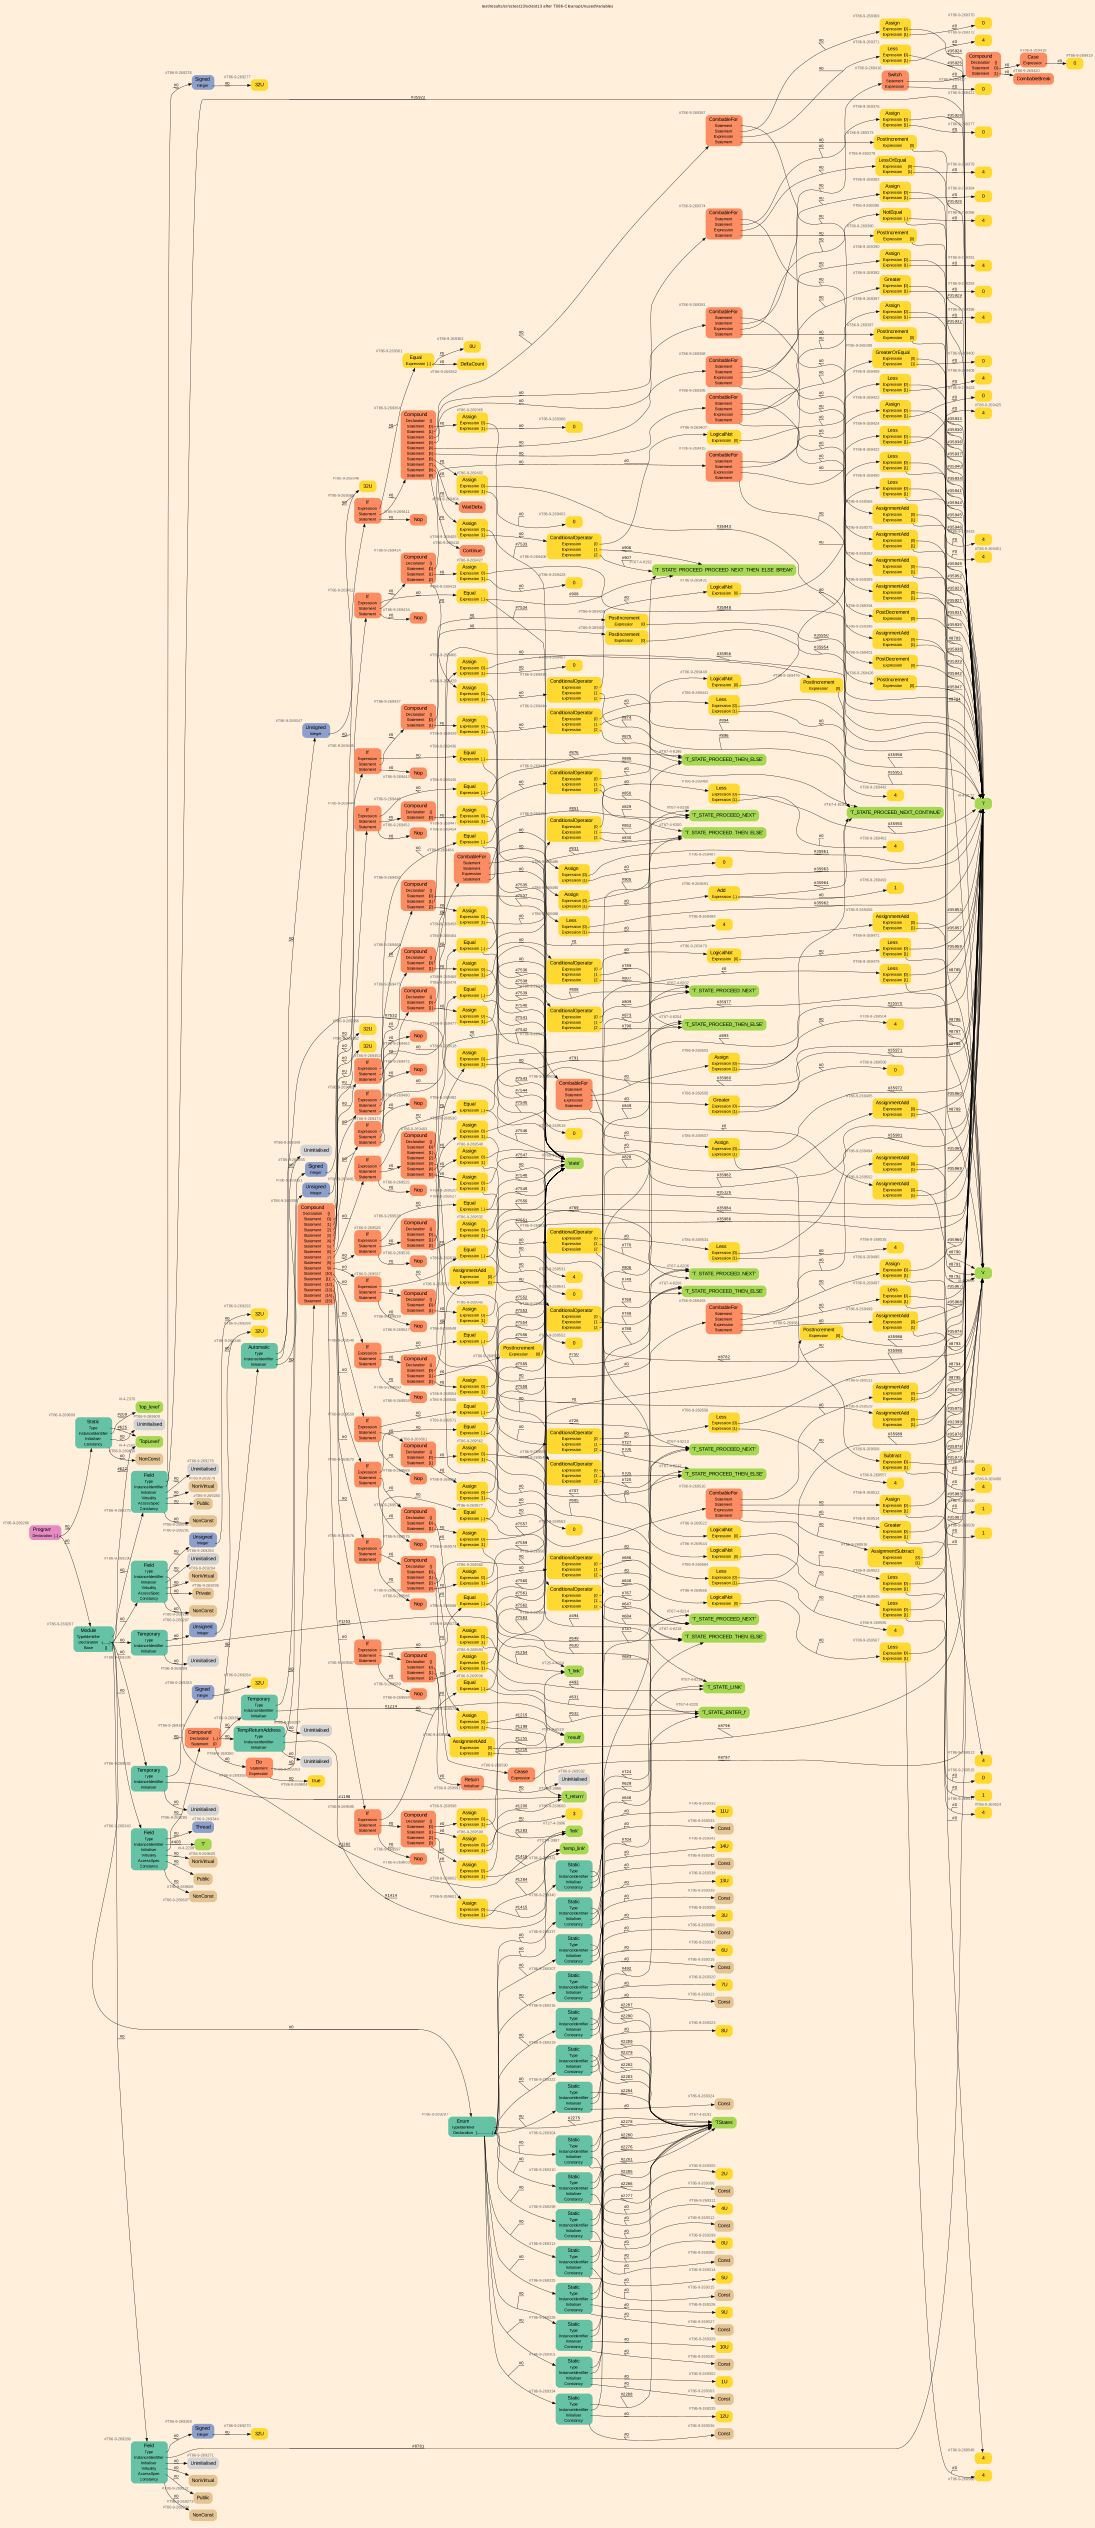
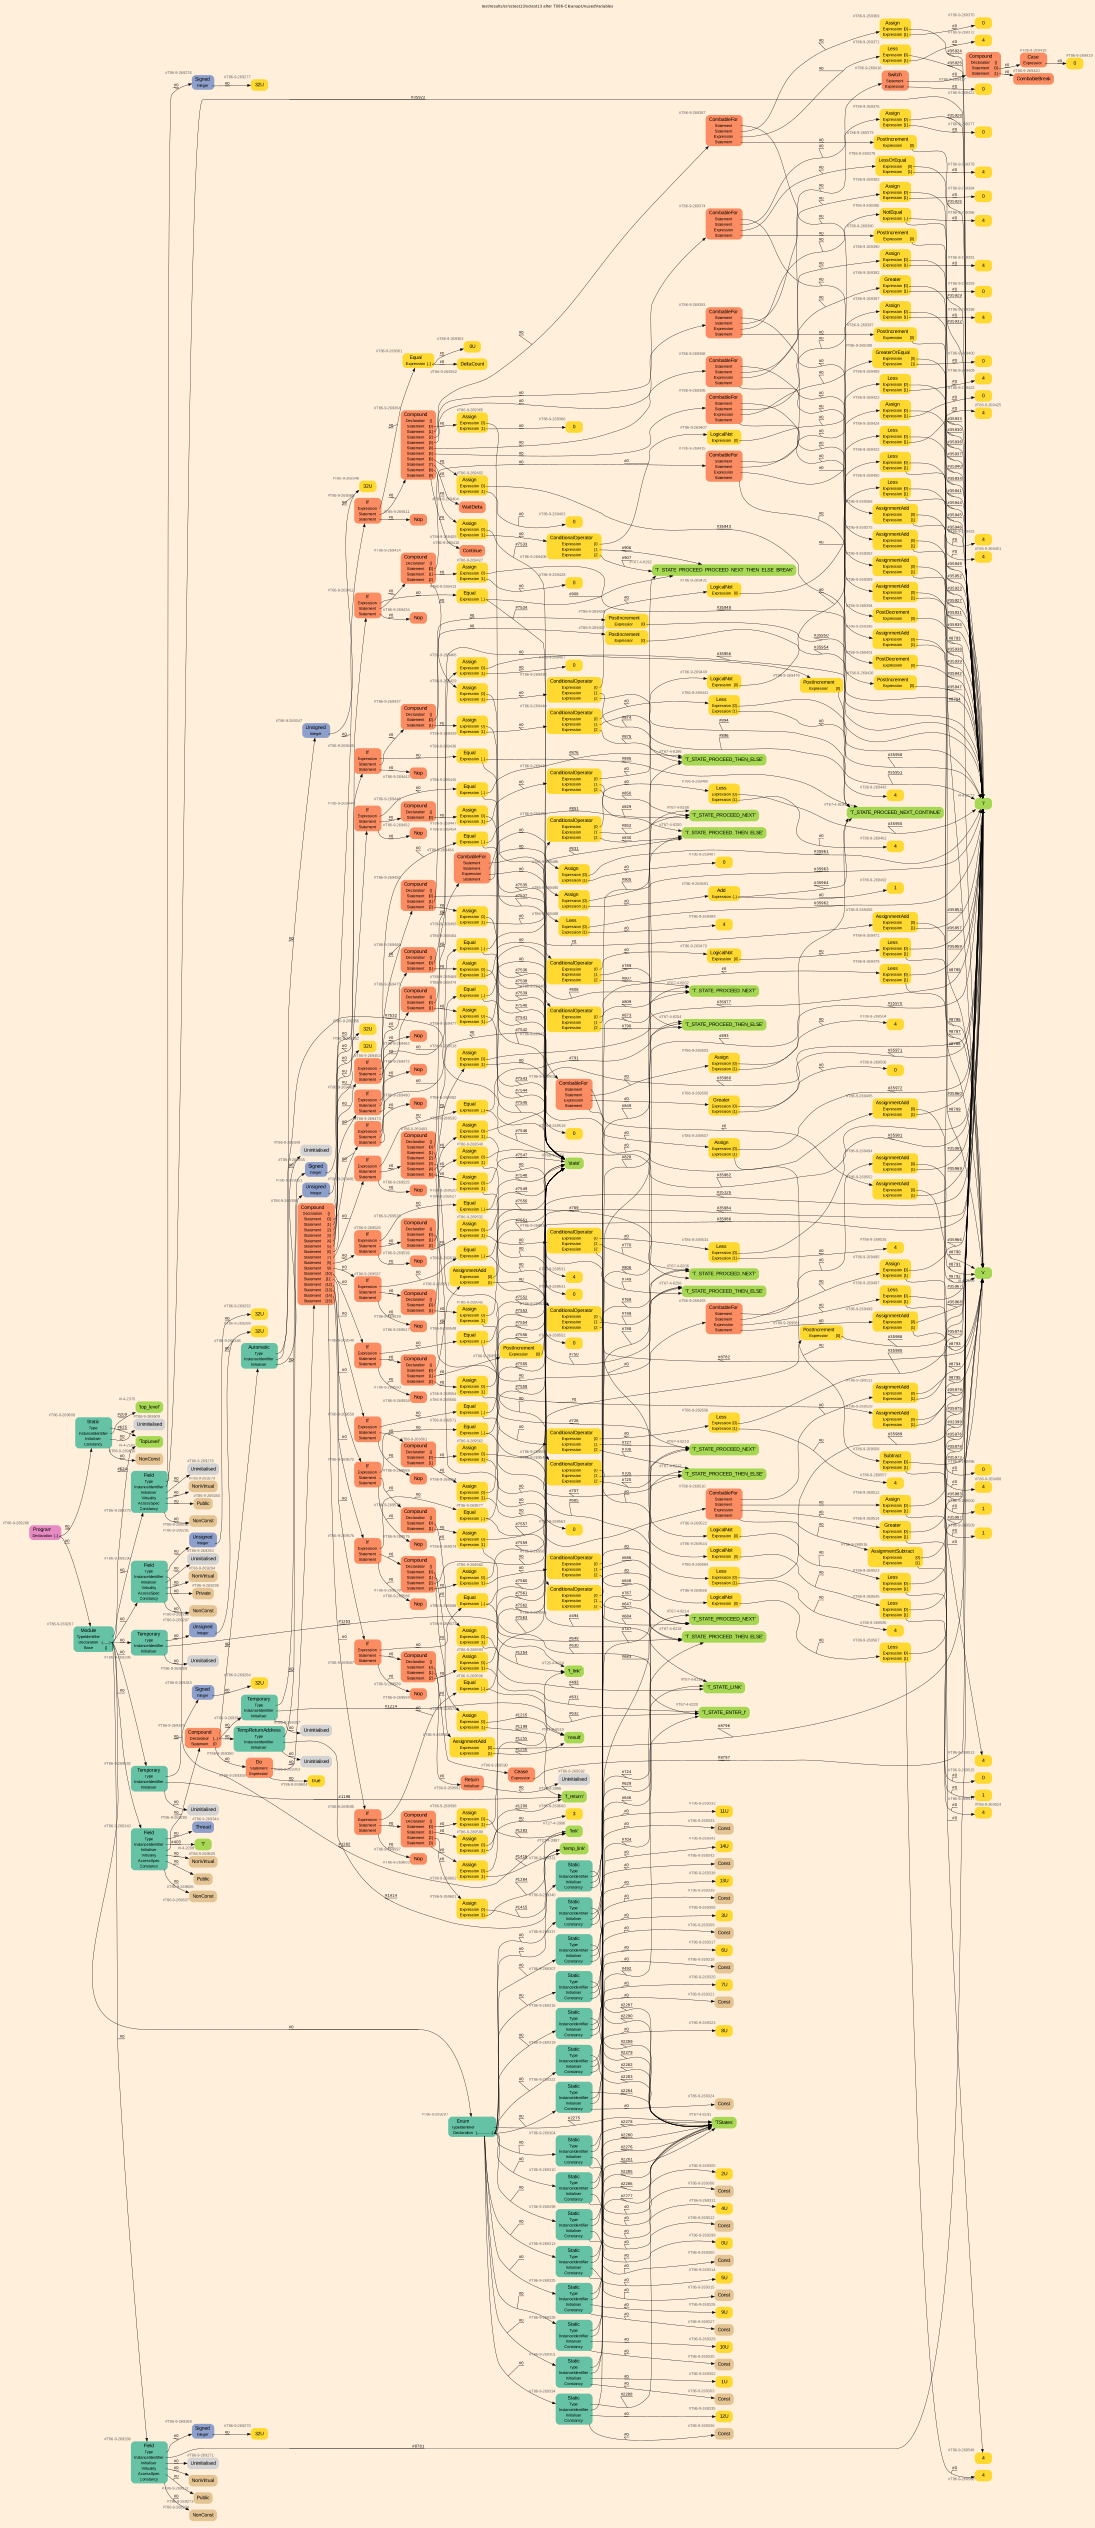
(122, 1469) -> (122, 1469)
